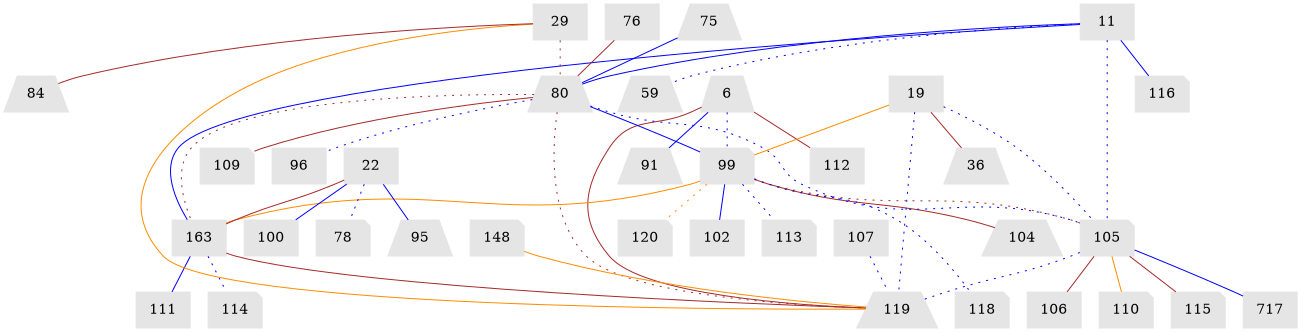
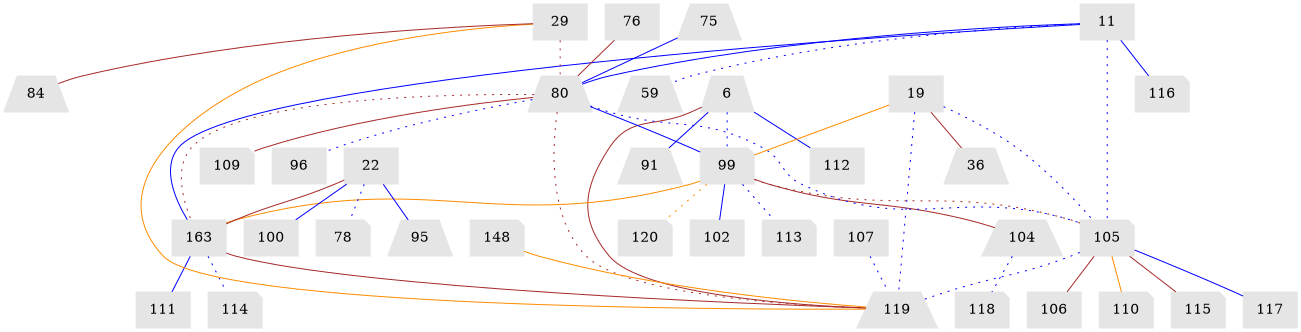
(782, 130) -> (782, 130)
(888, 215) -> (1005, 270)
(1270, 310) -> (1270, 310)
